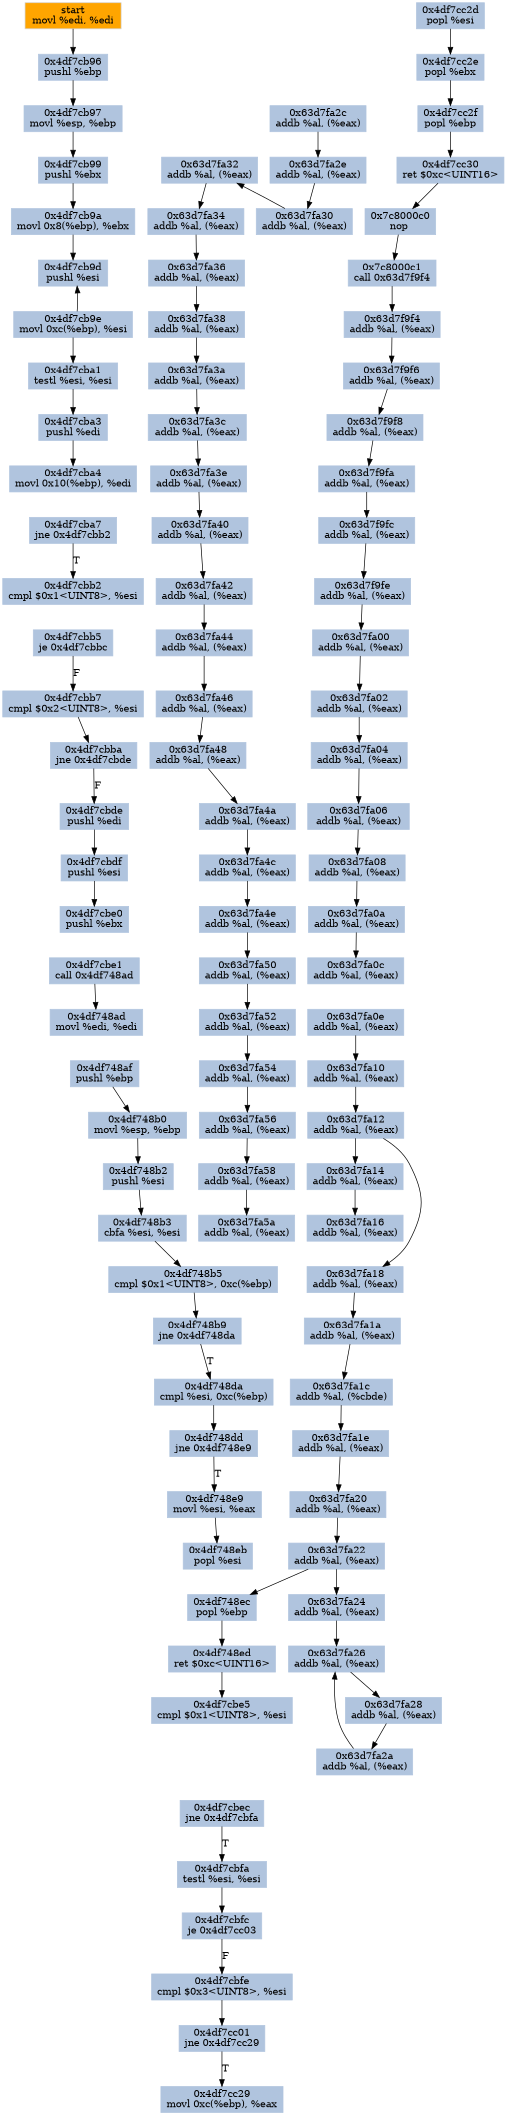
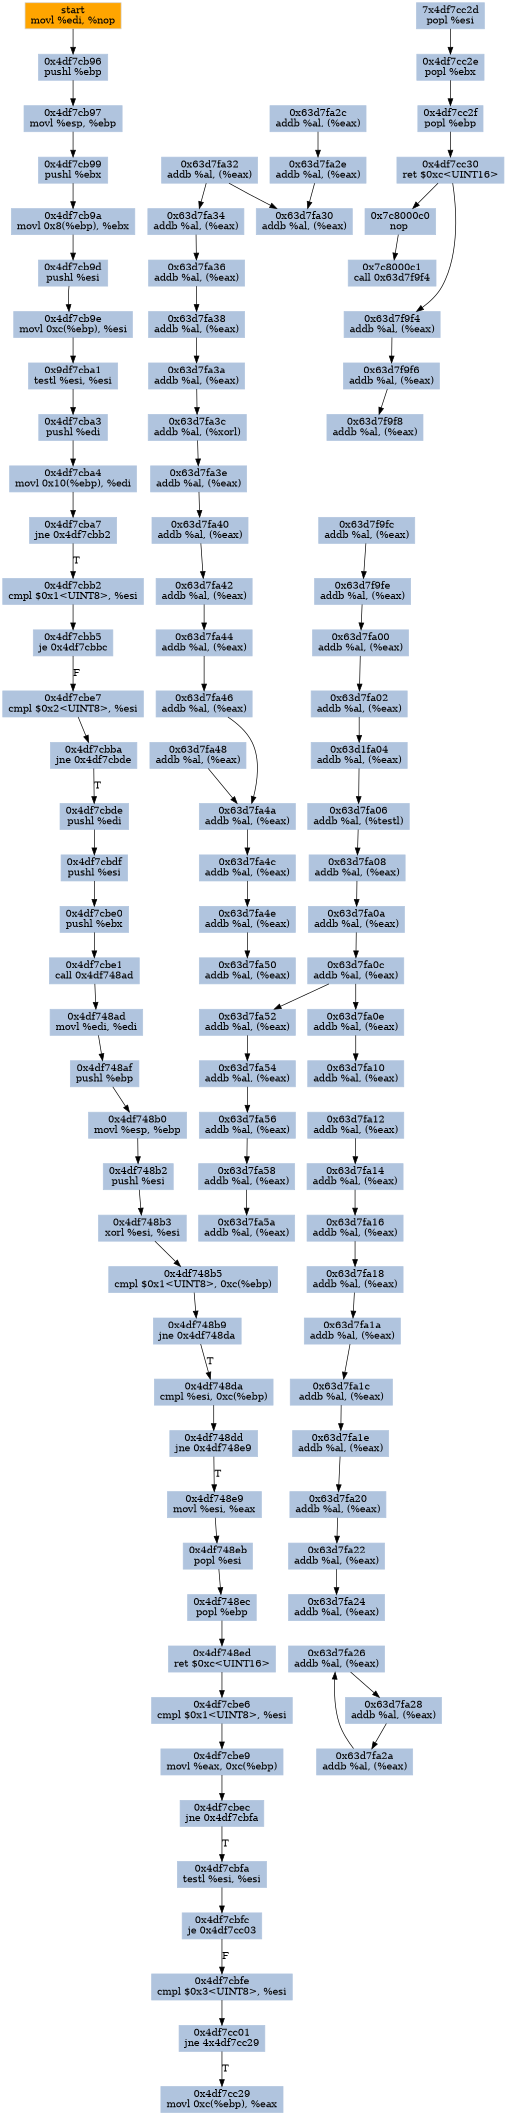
(73, 16) -> (73, 16)
(450, 16) -> (450, 16)
(264, 197) -> (250, 194)
(392, 295) -> (453, 250)
(78, 302) -> (68, 295)
(73, 376) -> (73, 376)
(197, 427) -> (197, 427)
(367, 479) -> none
none -> (73, 501)
none -> (73, 614)
(73, 704) -> (73, 704)
(201, 726) -> (255, 752)
(359, 755) -> (359, 755)
(98, 786) -> (98, 786)
(358, 816) -> (358, 816)
none -> (94, 942)
(247, 993) -> (305, 995)
none -> (356, 993)
none -> (100, 1045)
(356, 1096) -> none
(421, 1199) -> (355, 1250)
(142, 1228) -> (142, 1228)
(341, 1392) -> (341, 1392)
(282, 1580) -> (220, 1578)
(337, 1630) -> none
(222, 1710) -> (222, 1710)
none -> (222, 1762)
(222, 2038) -> (222, 2038)
